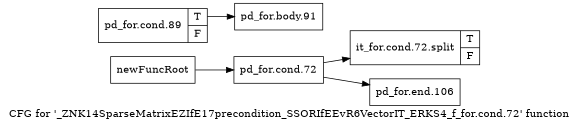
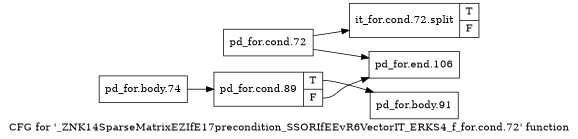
(153, 70) -> none
none -> (143, 89)
none -> (342, 89)
